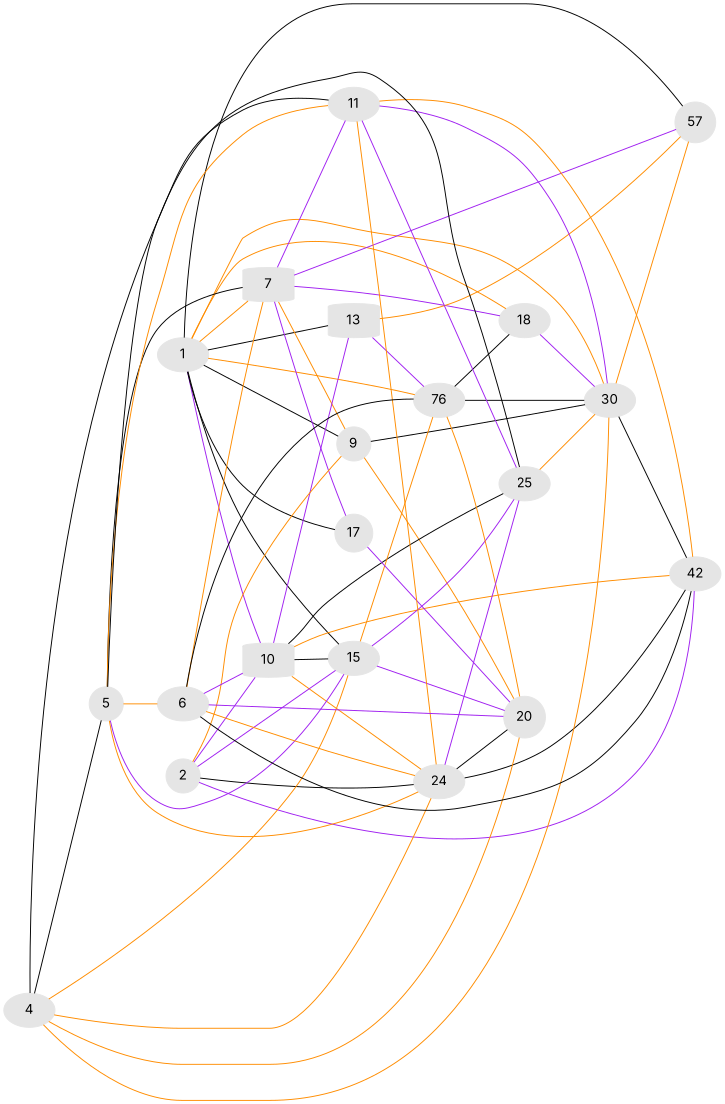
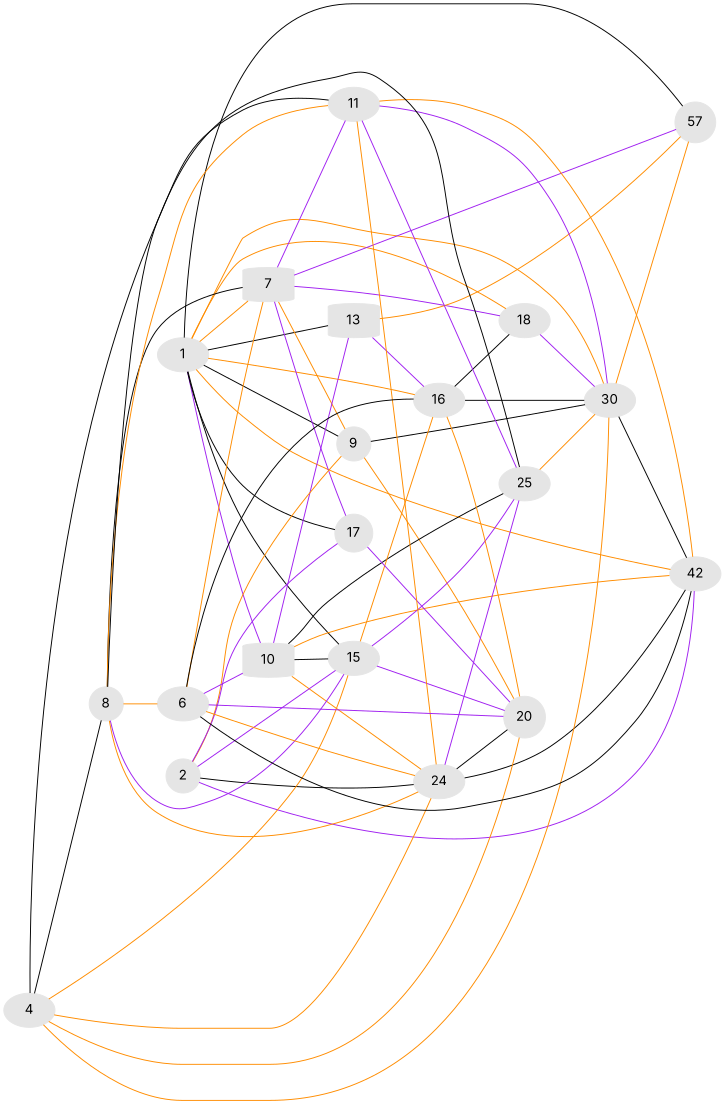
(439, 400) -> (439, 400)
none -> (417, 504)
(106, 704) -> (106, 704)
(221, 724) -> (241, 637)
